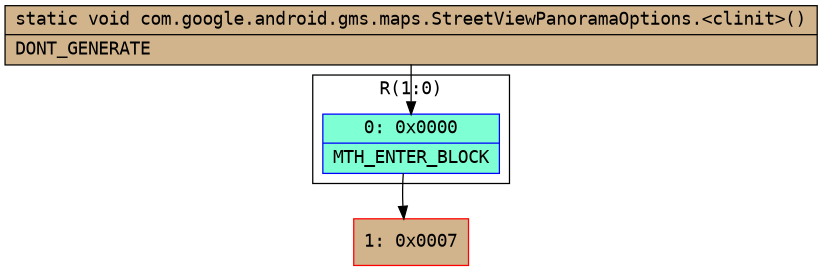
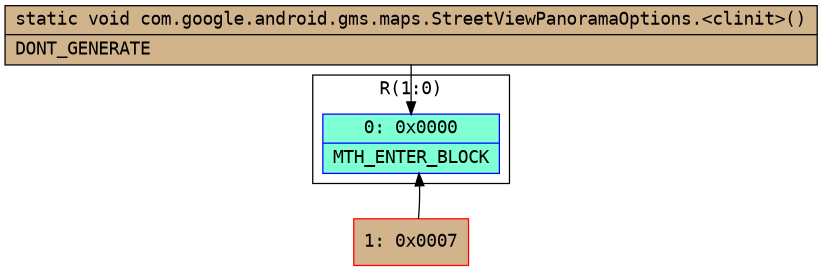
(403, 191) -> (419, 203)
